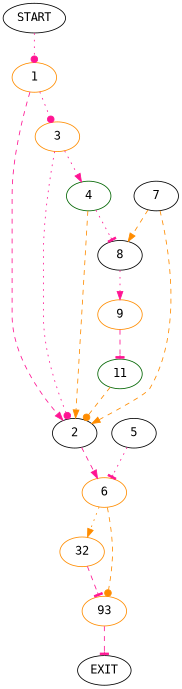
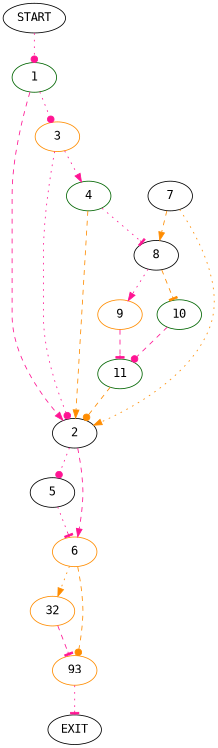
(34, 77) -> (34, 77)
none -> (179, 315)
(168, 331) -> (205, 337)
none -> (65, 460)
(104, 639) -> (75, 698)
